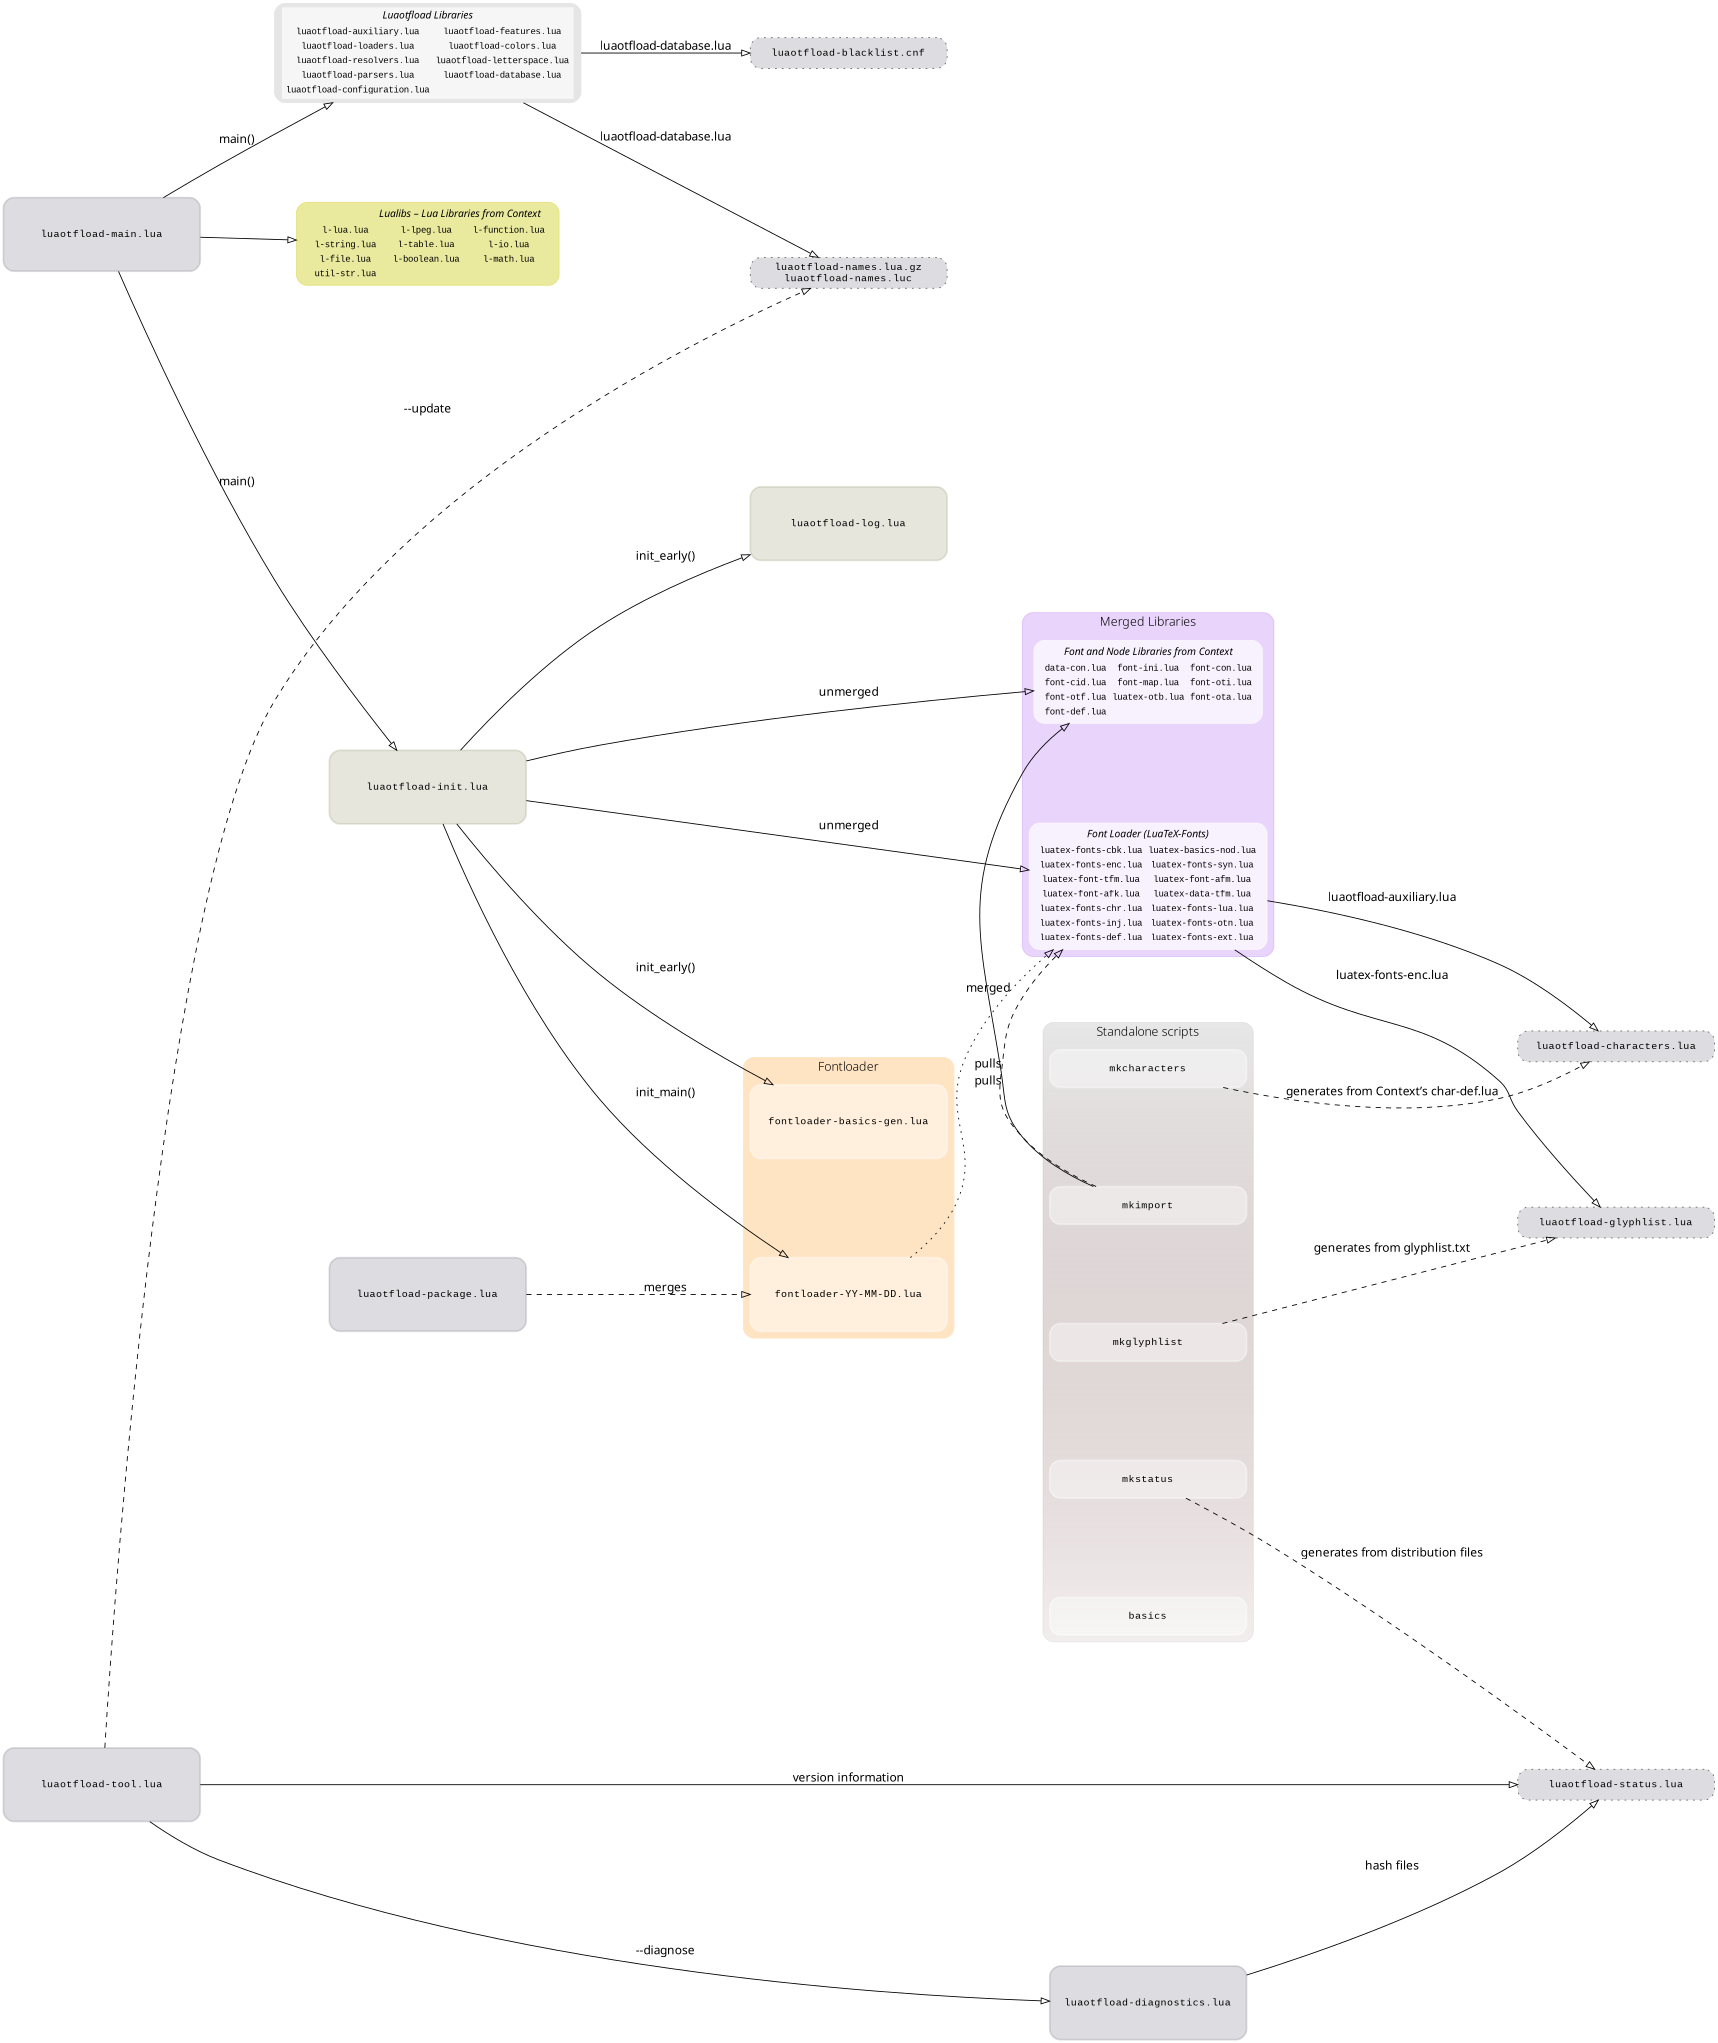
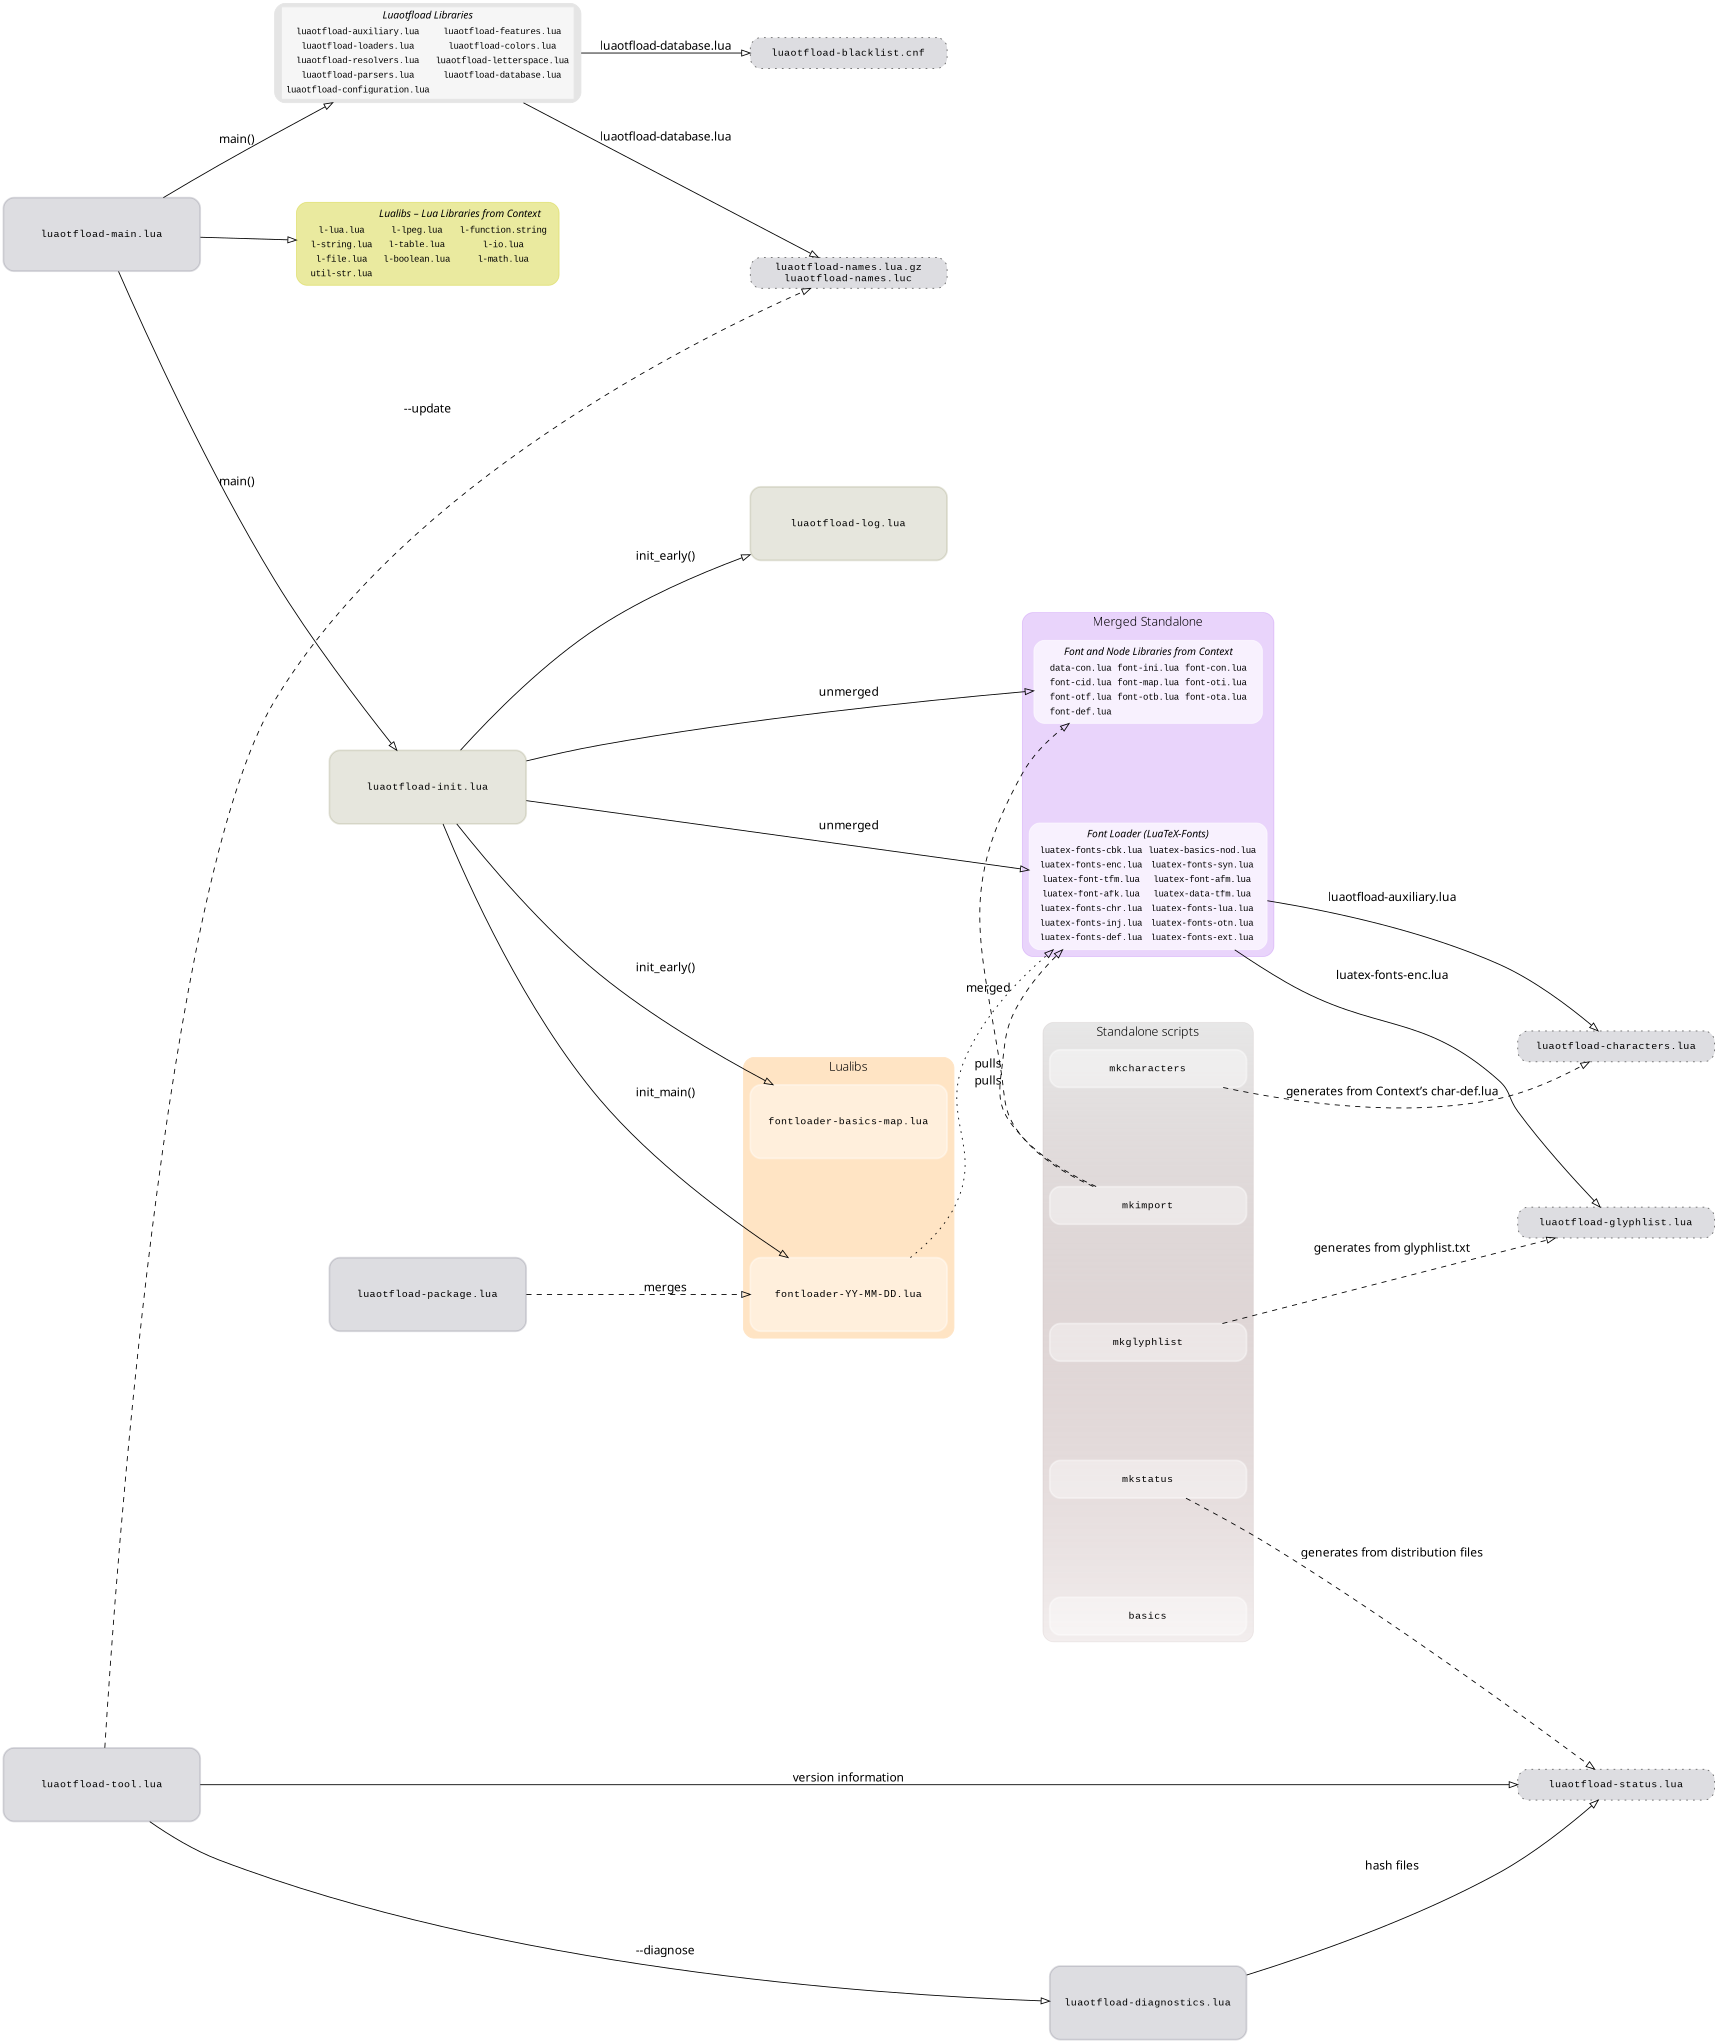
(509, 230) -> (503, 230)
(1148, 623) -> (1148, 623)
(1149, 697) -> (1149, 697)
(984, 968) -> (984, 968)
(849, 1068) -> (849, 1068)
(849, 1122) -> (849, 1122)
